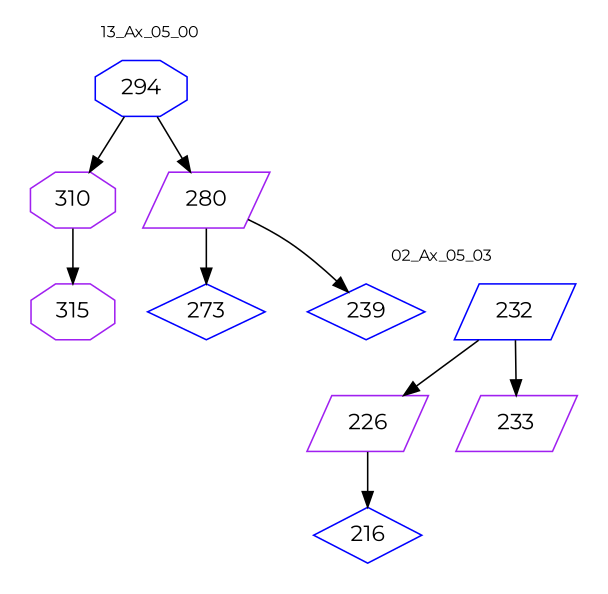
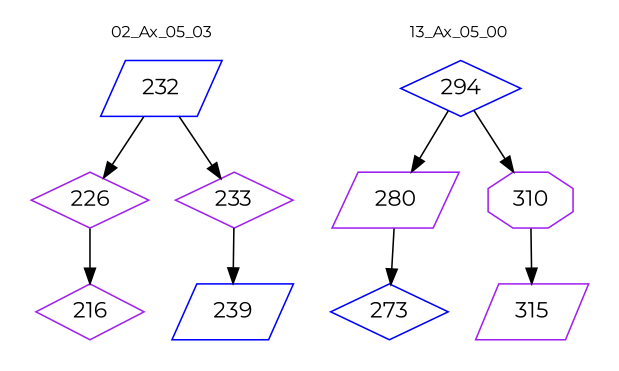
(141, 88) -> (461, 88)
(306, 255) -> (234, 248)
(73, 312) -> (532, 312)
(366, 312) -> (233, 312)
(368, 424) -> (90, 200)
(517, 424) -> (234, 200)
(368, 535) -> (90, 312)
